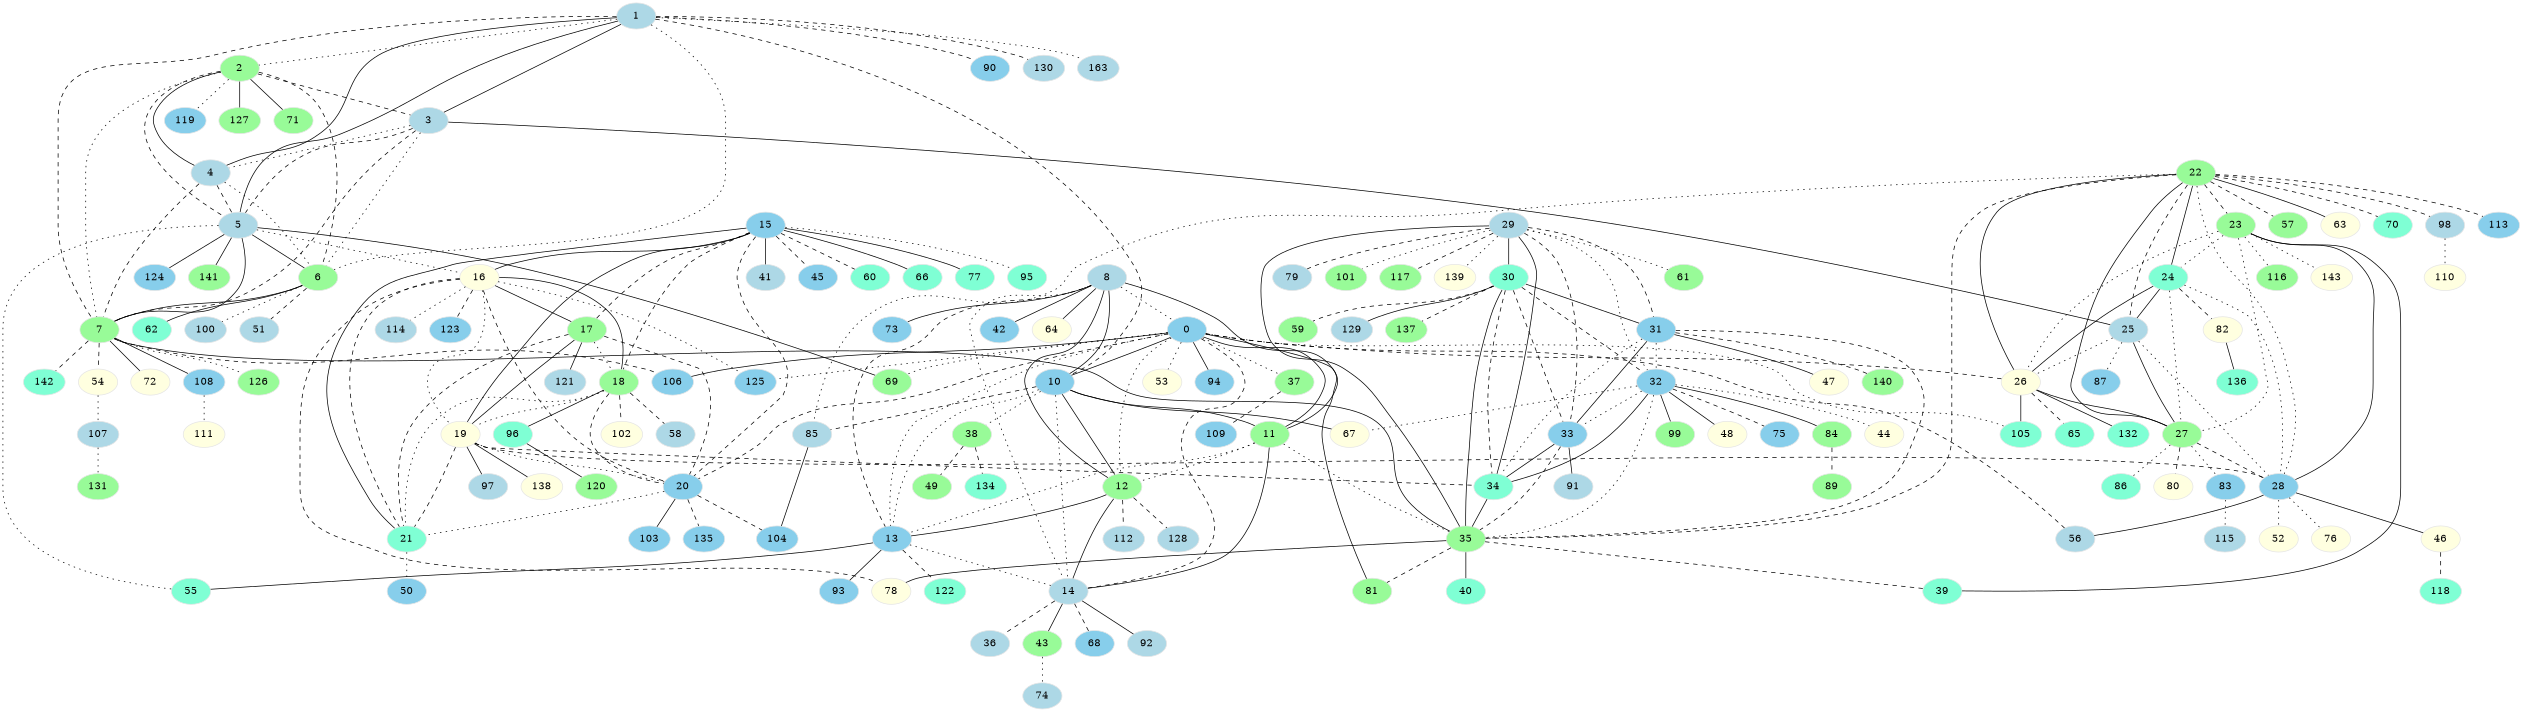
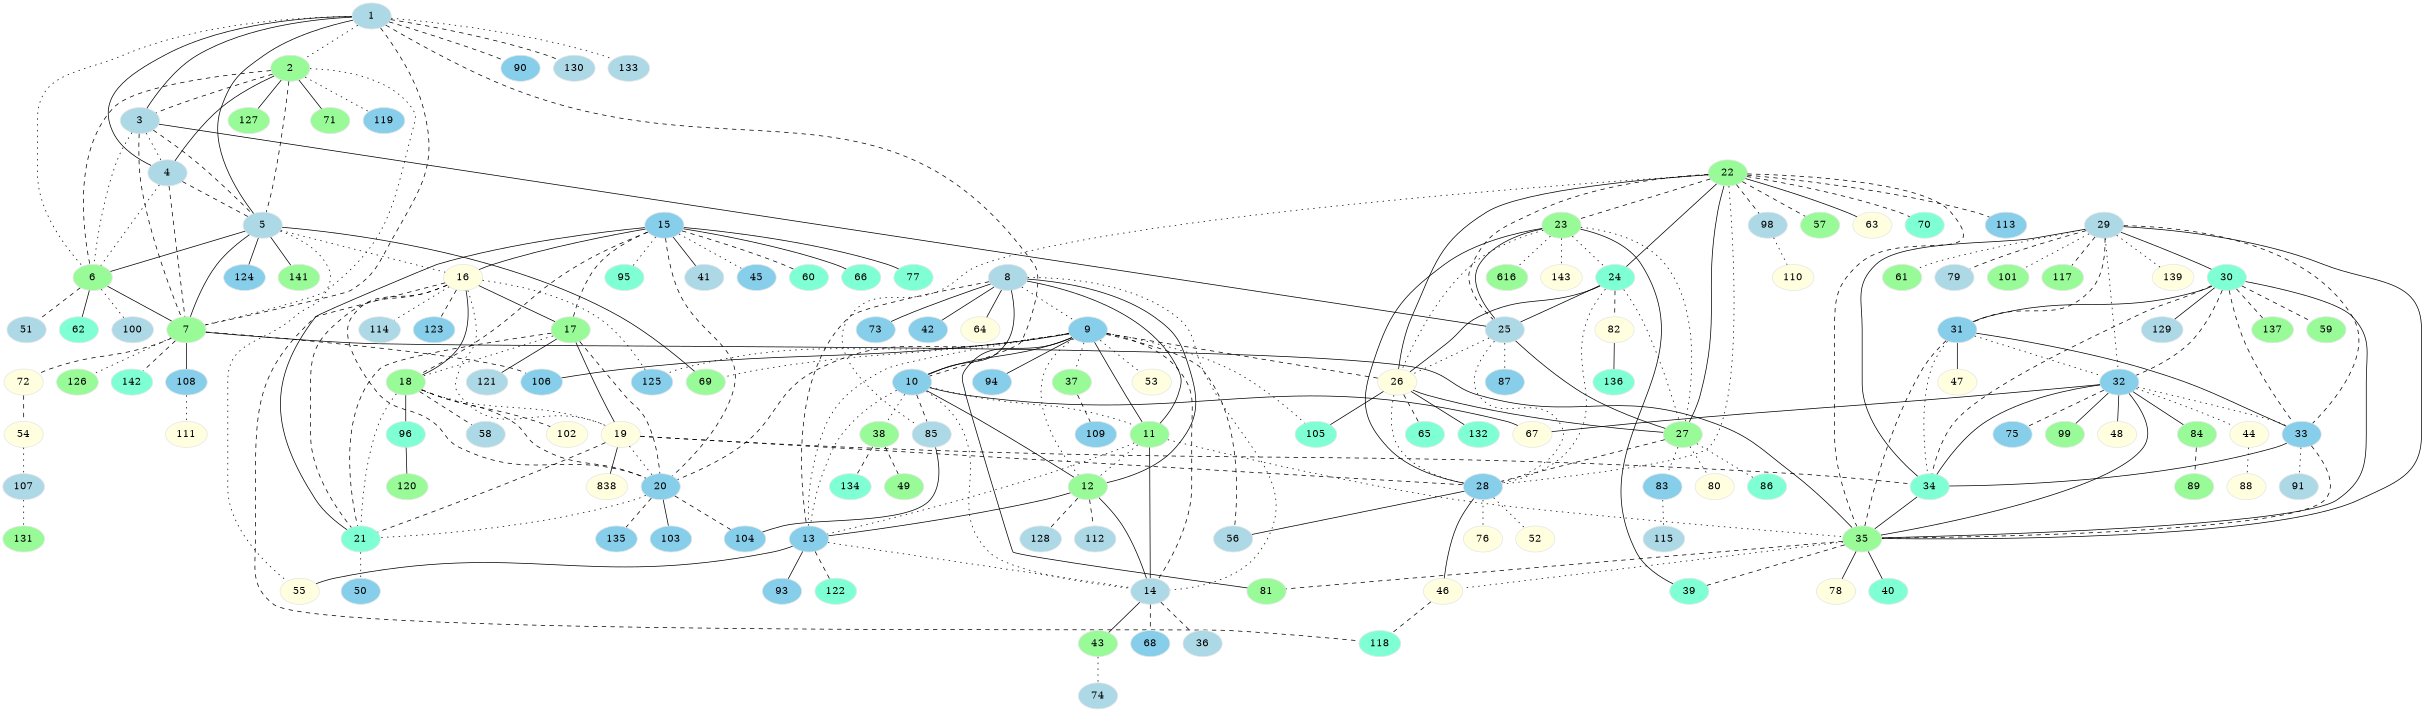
(1098, 68) -> (629, 68)
(792, 251) -> (710, 251)
none -> (1478, 267)
(2277, 277) -> (1507, 277)
(598, 278) -> none
(1187, 330) -> (1088, 330)
(99, 356) -> (24, 408)
(125, 356) -> (105, 356)
(1883, 382) -> none
(1163, 408) -> (1069, 408)
(1503, 408) -> (1826, 408)
none -> (1404, 454)
(2178, 460) -> (1699, 461)
(1571, 465) -> (2300, 461)
(488, 487) -> none
(542, 487) -> (607, 487)
none -> (2246, 487)
(1599, 500) -> (2046, 497)
(421, 562) -> (593, 626)
none -> (1653, 565)
(191, 591) -> (300, 591)
(1147, 644) -> none
